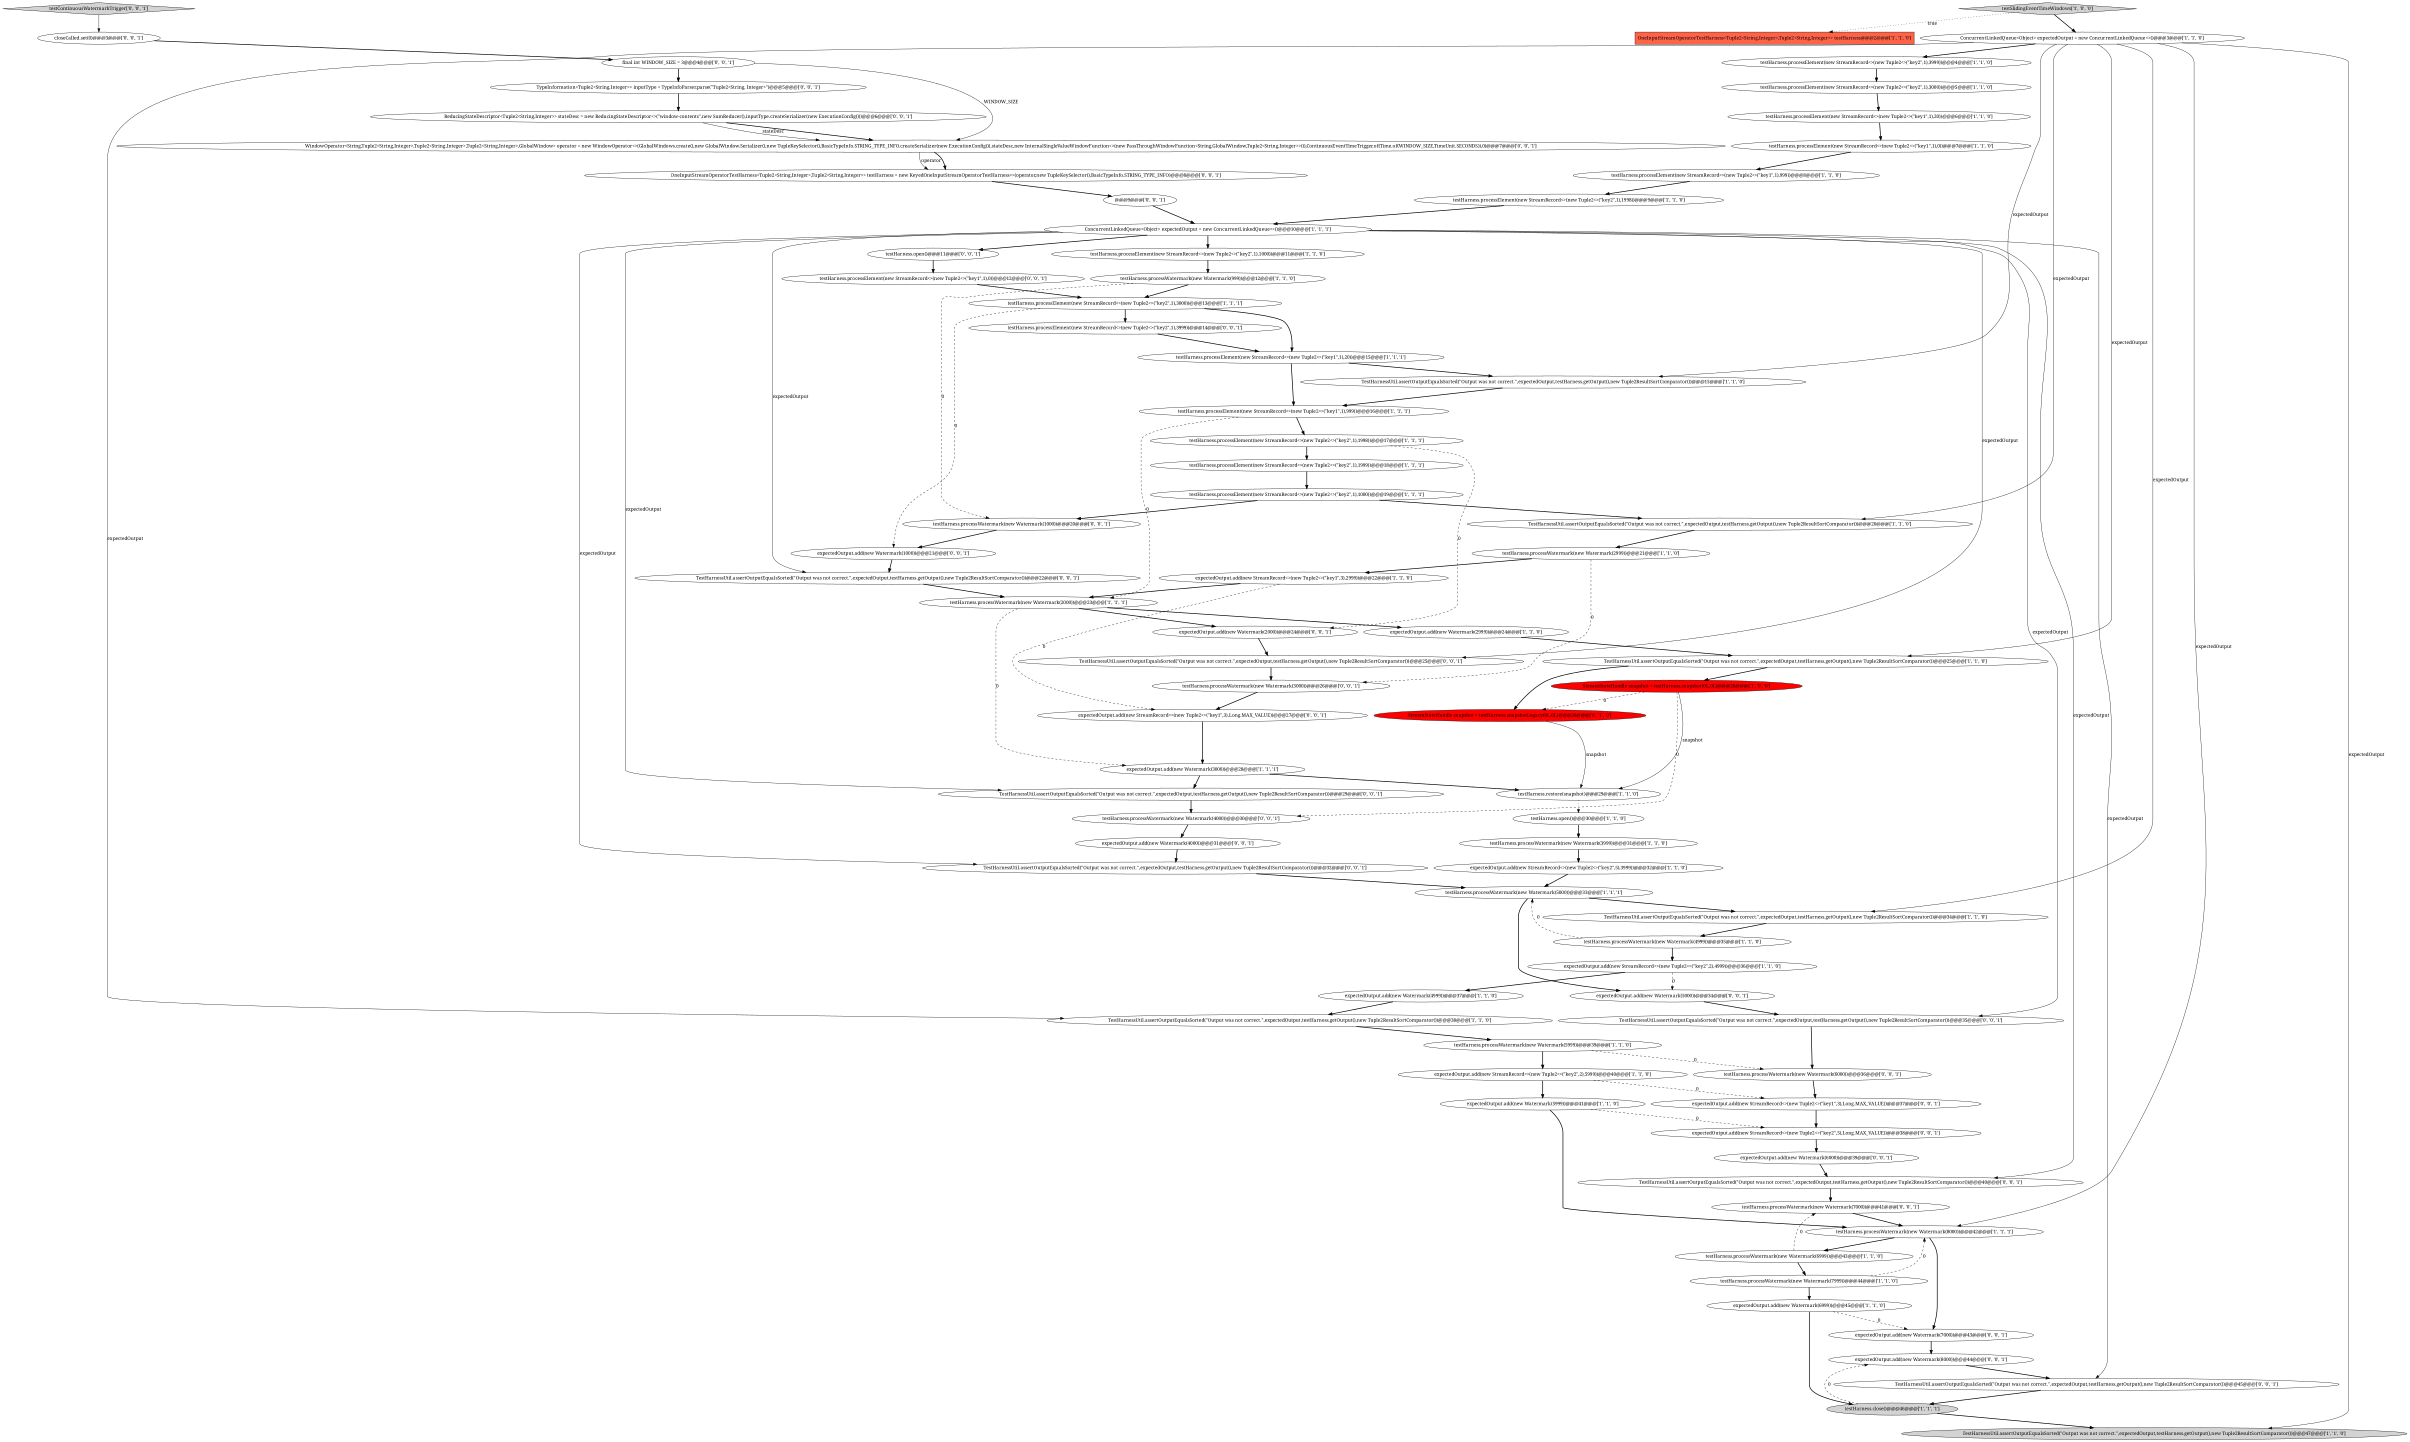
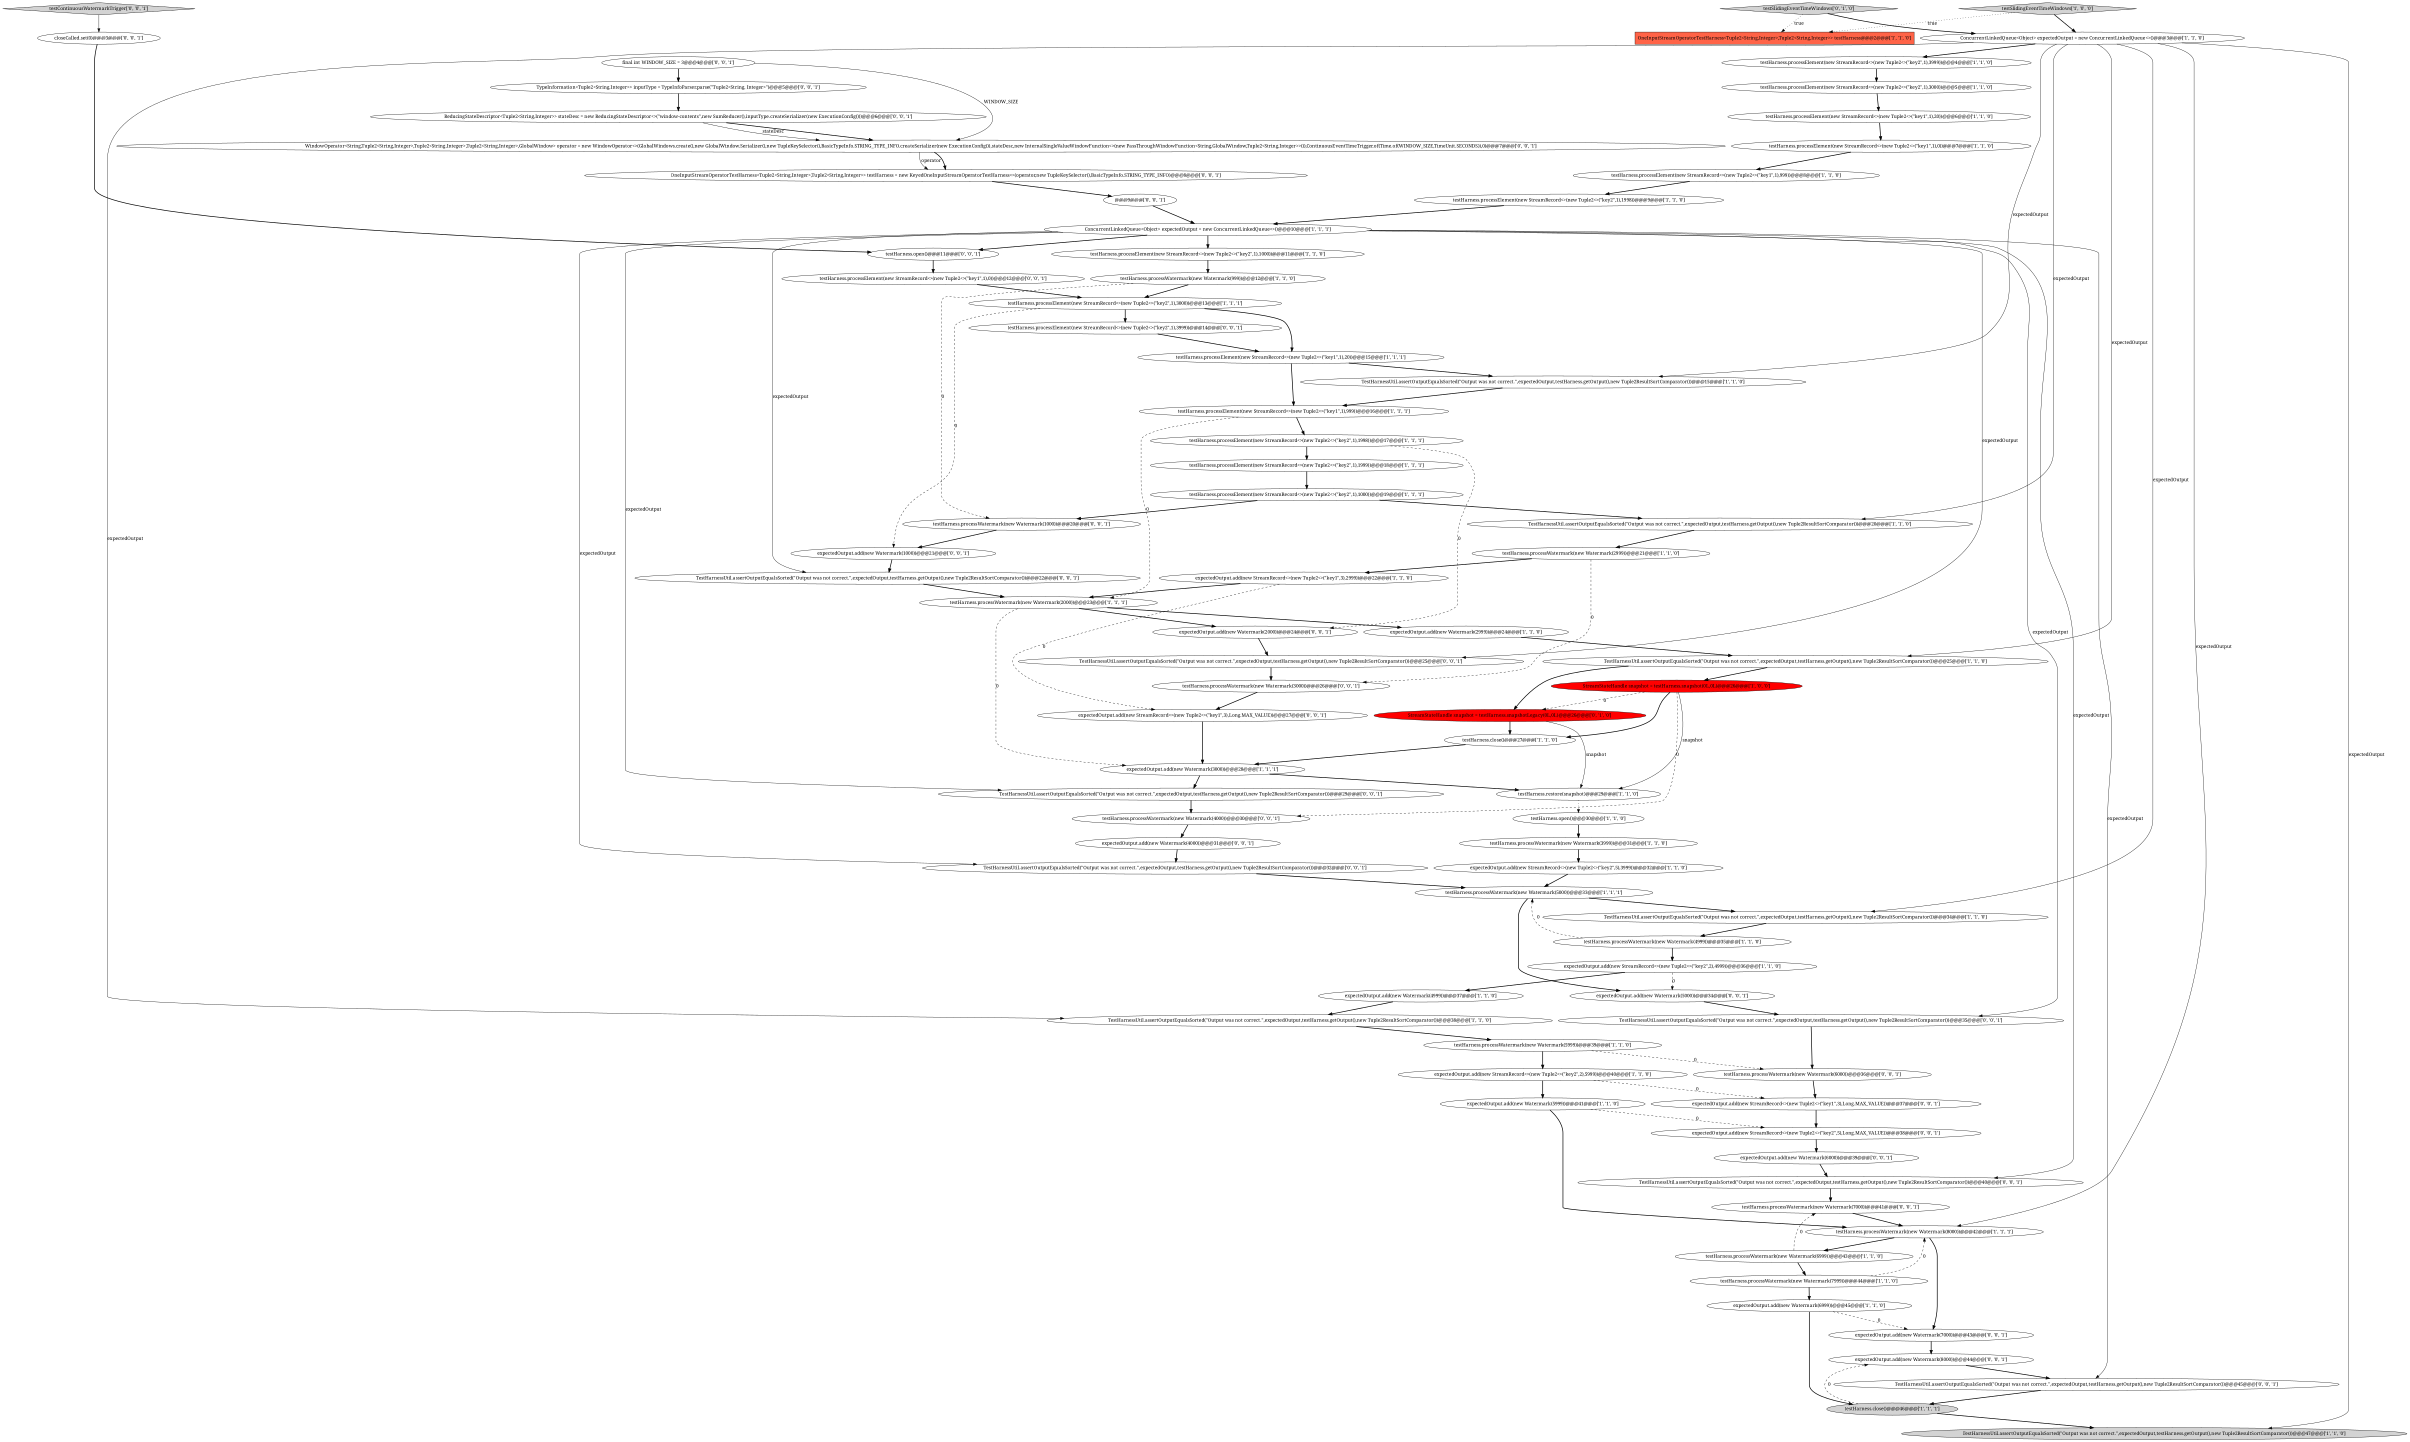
none -> (1809, 9)
(382, 50) -> (407, 232)
none -> (1510, 740)
